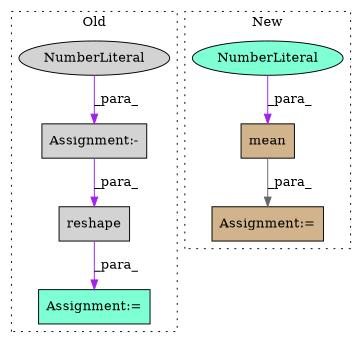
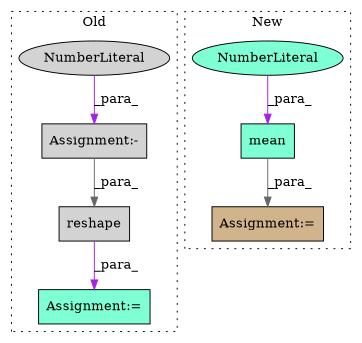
(268, 141) -> (268, 141)
(94, 178) -> (94, 178)
